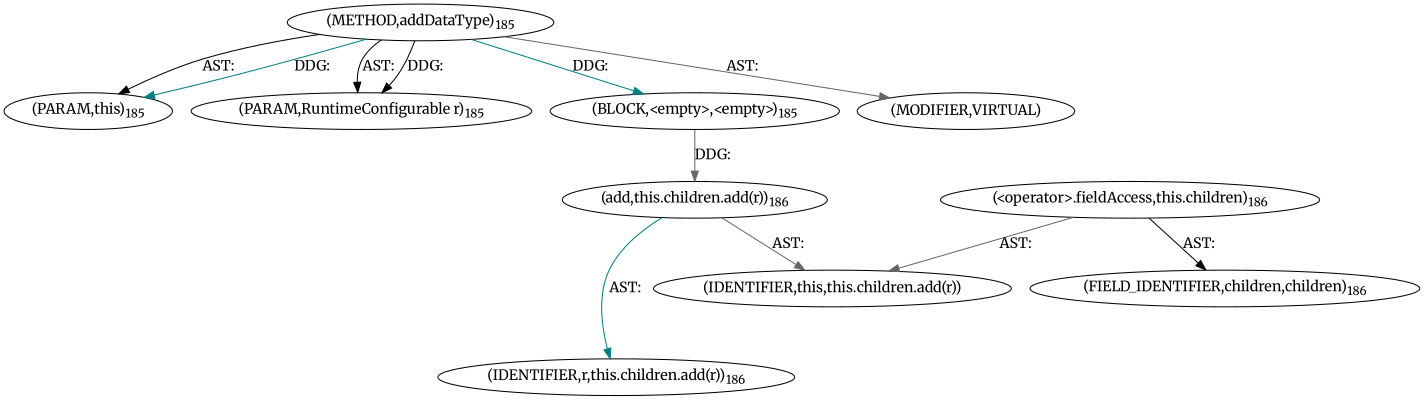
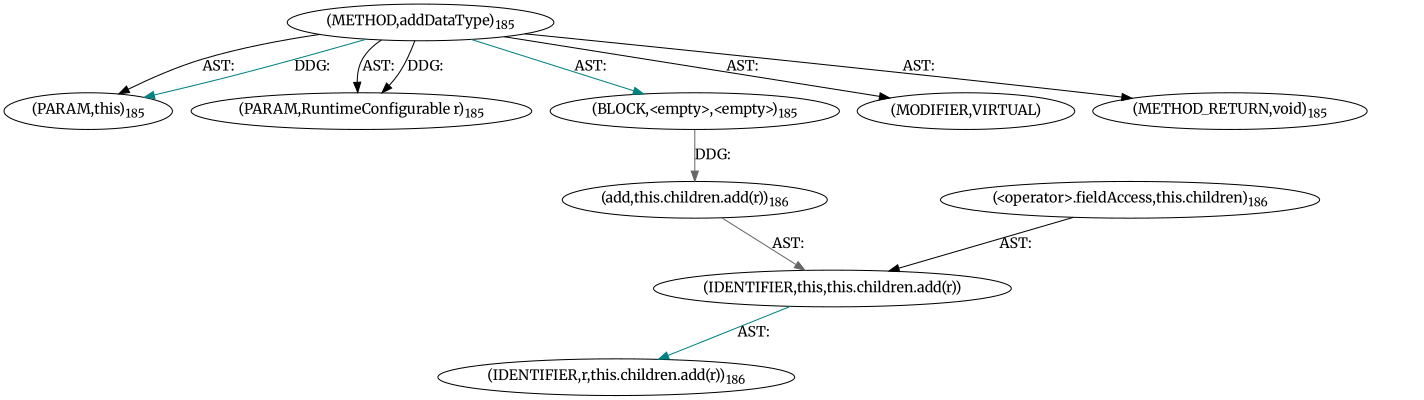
(592, 67) -> (592, 67)
(692, 67) -> (692, 67)
none -> (1230, 111)
(986, 243) -> (986, 243)
(608, 272) -> (729, 331)
(1225, 289) -> none
